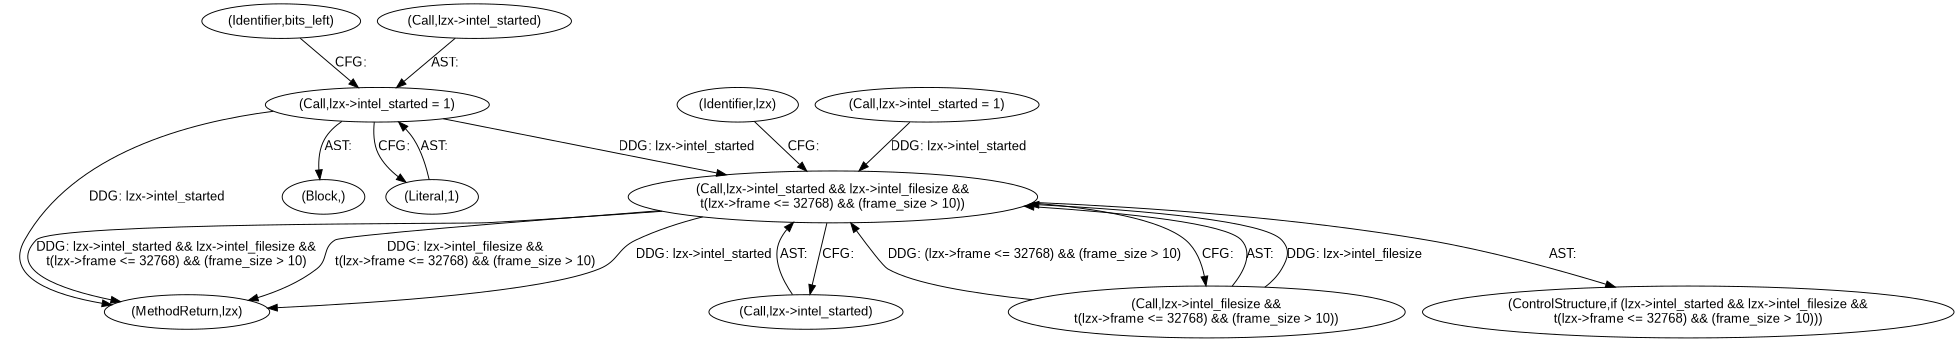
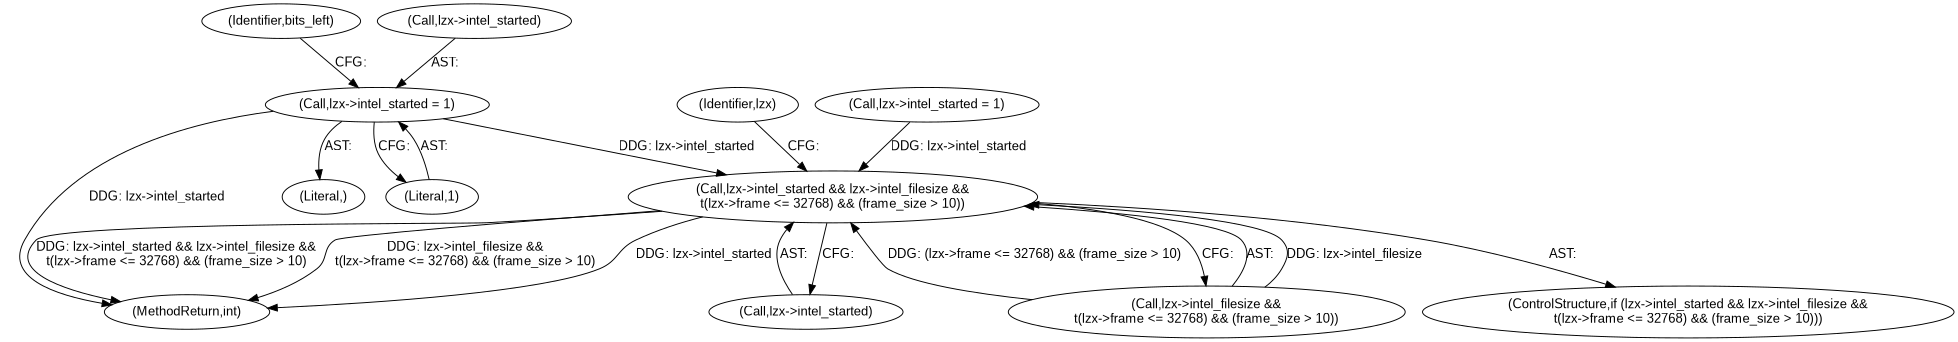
(324, 197) -> (324, 197)
(187, 312) -> (187, 312)
